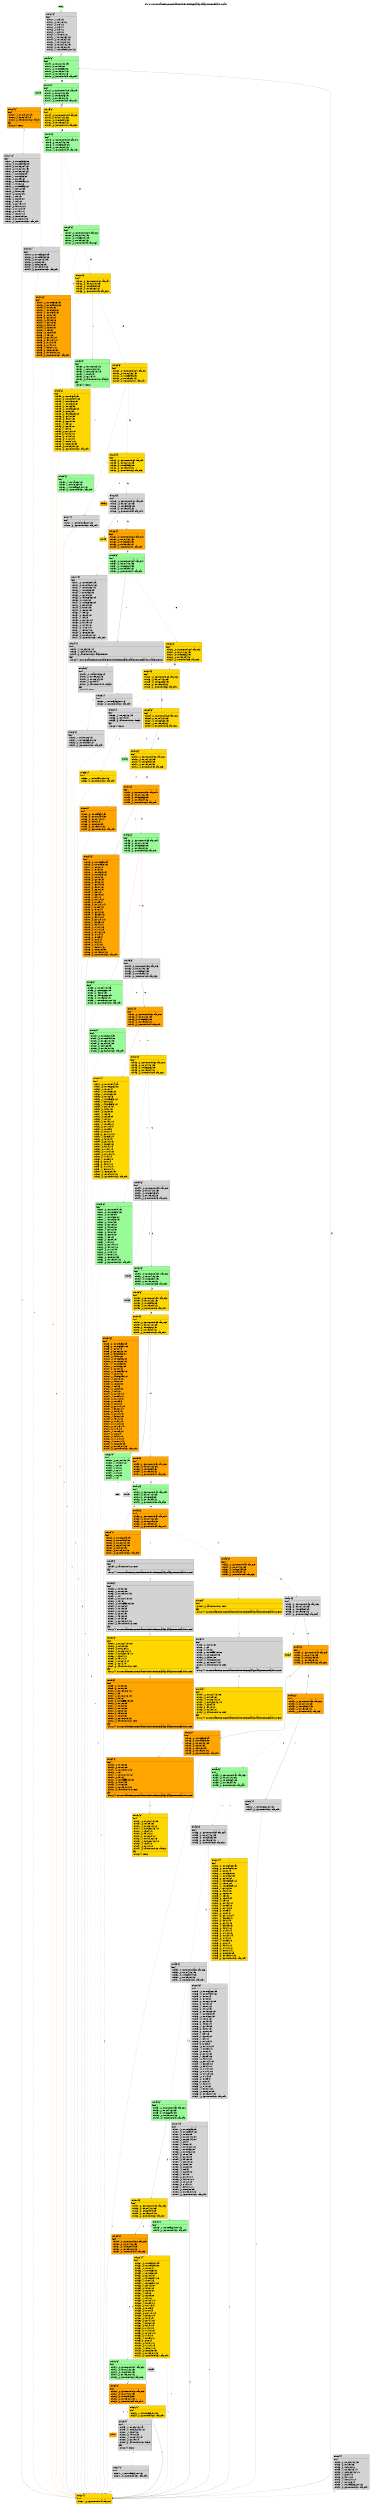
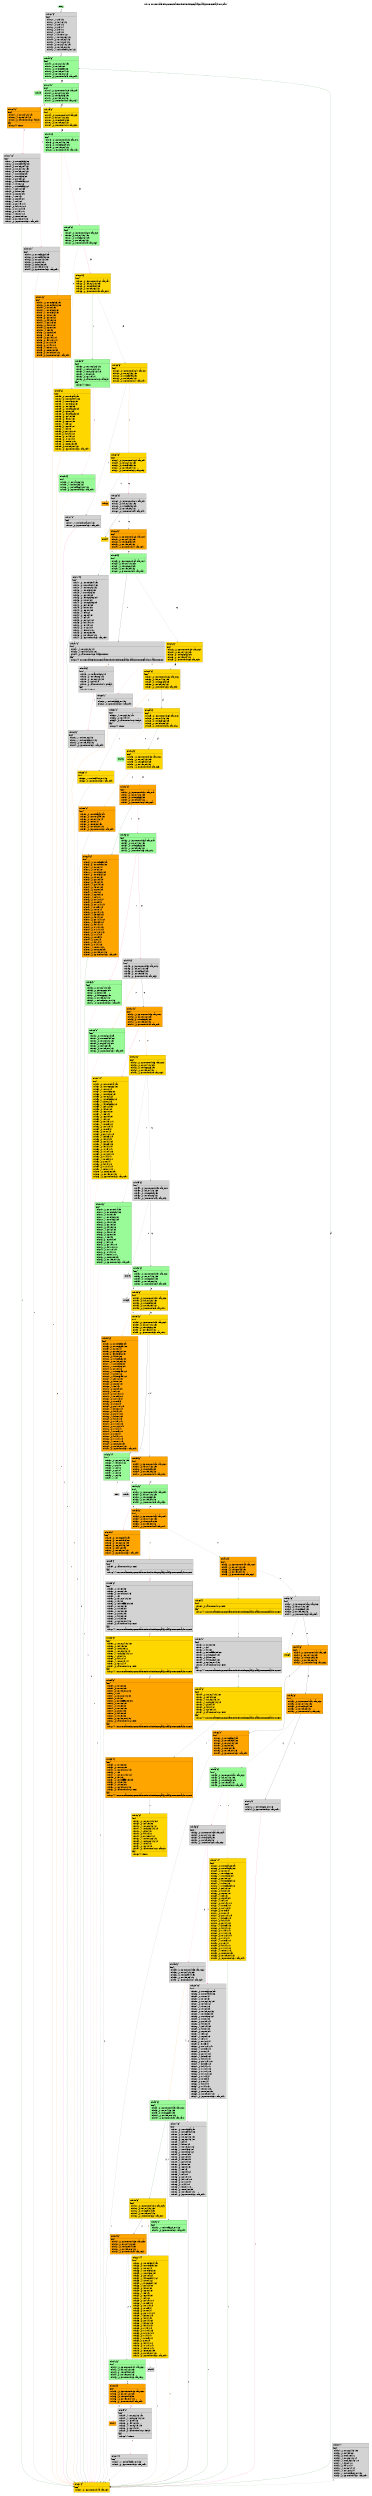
(130, 420) -> (130, 420)
(147, 2412) -> none
